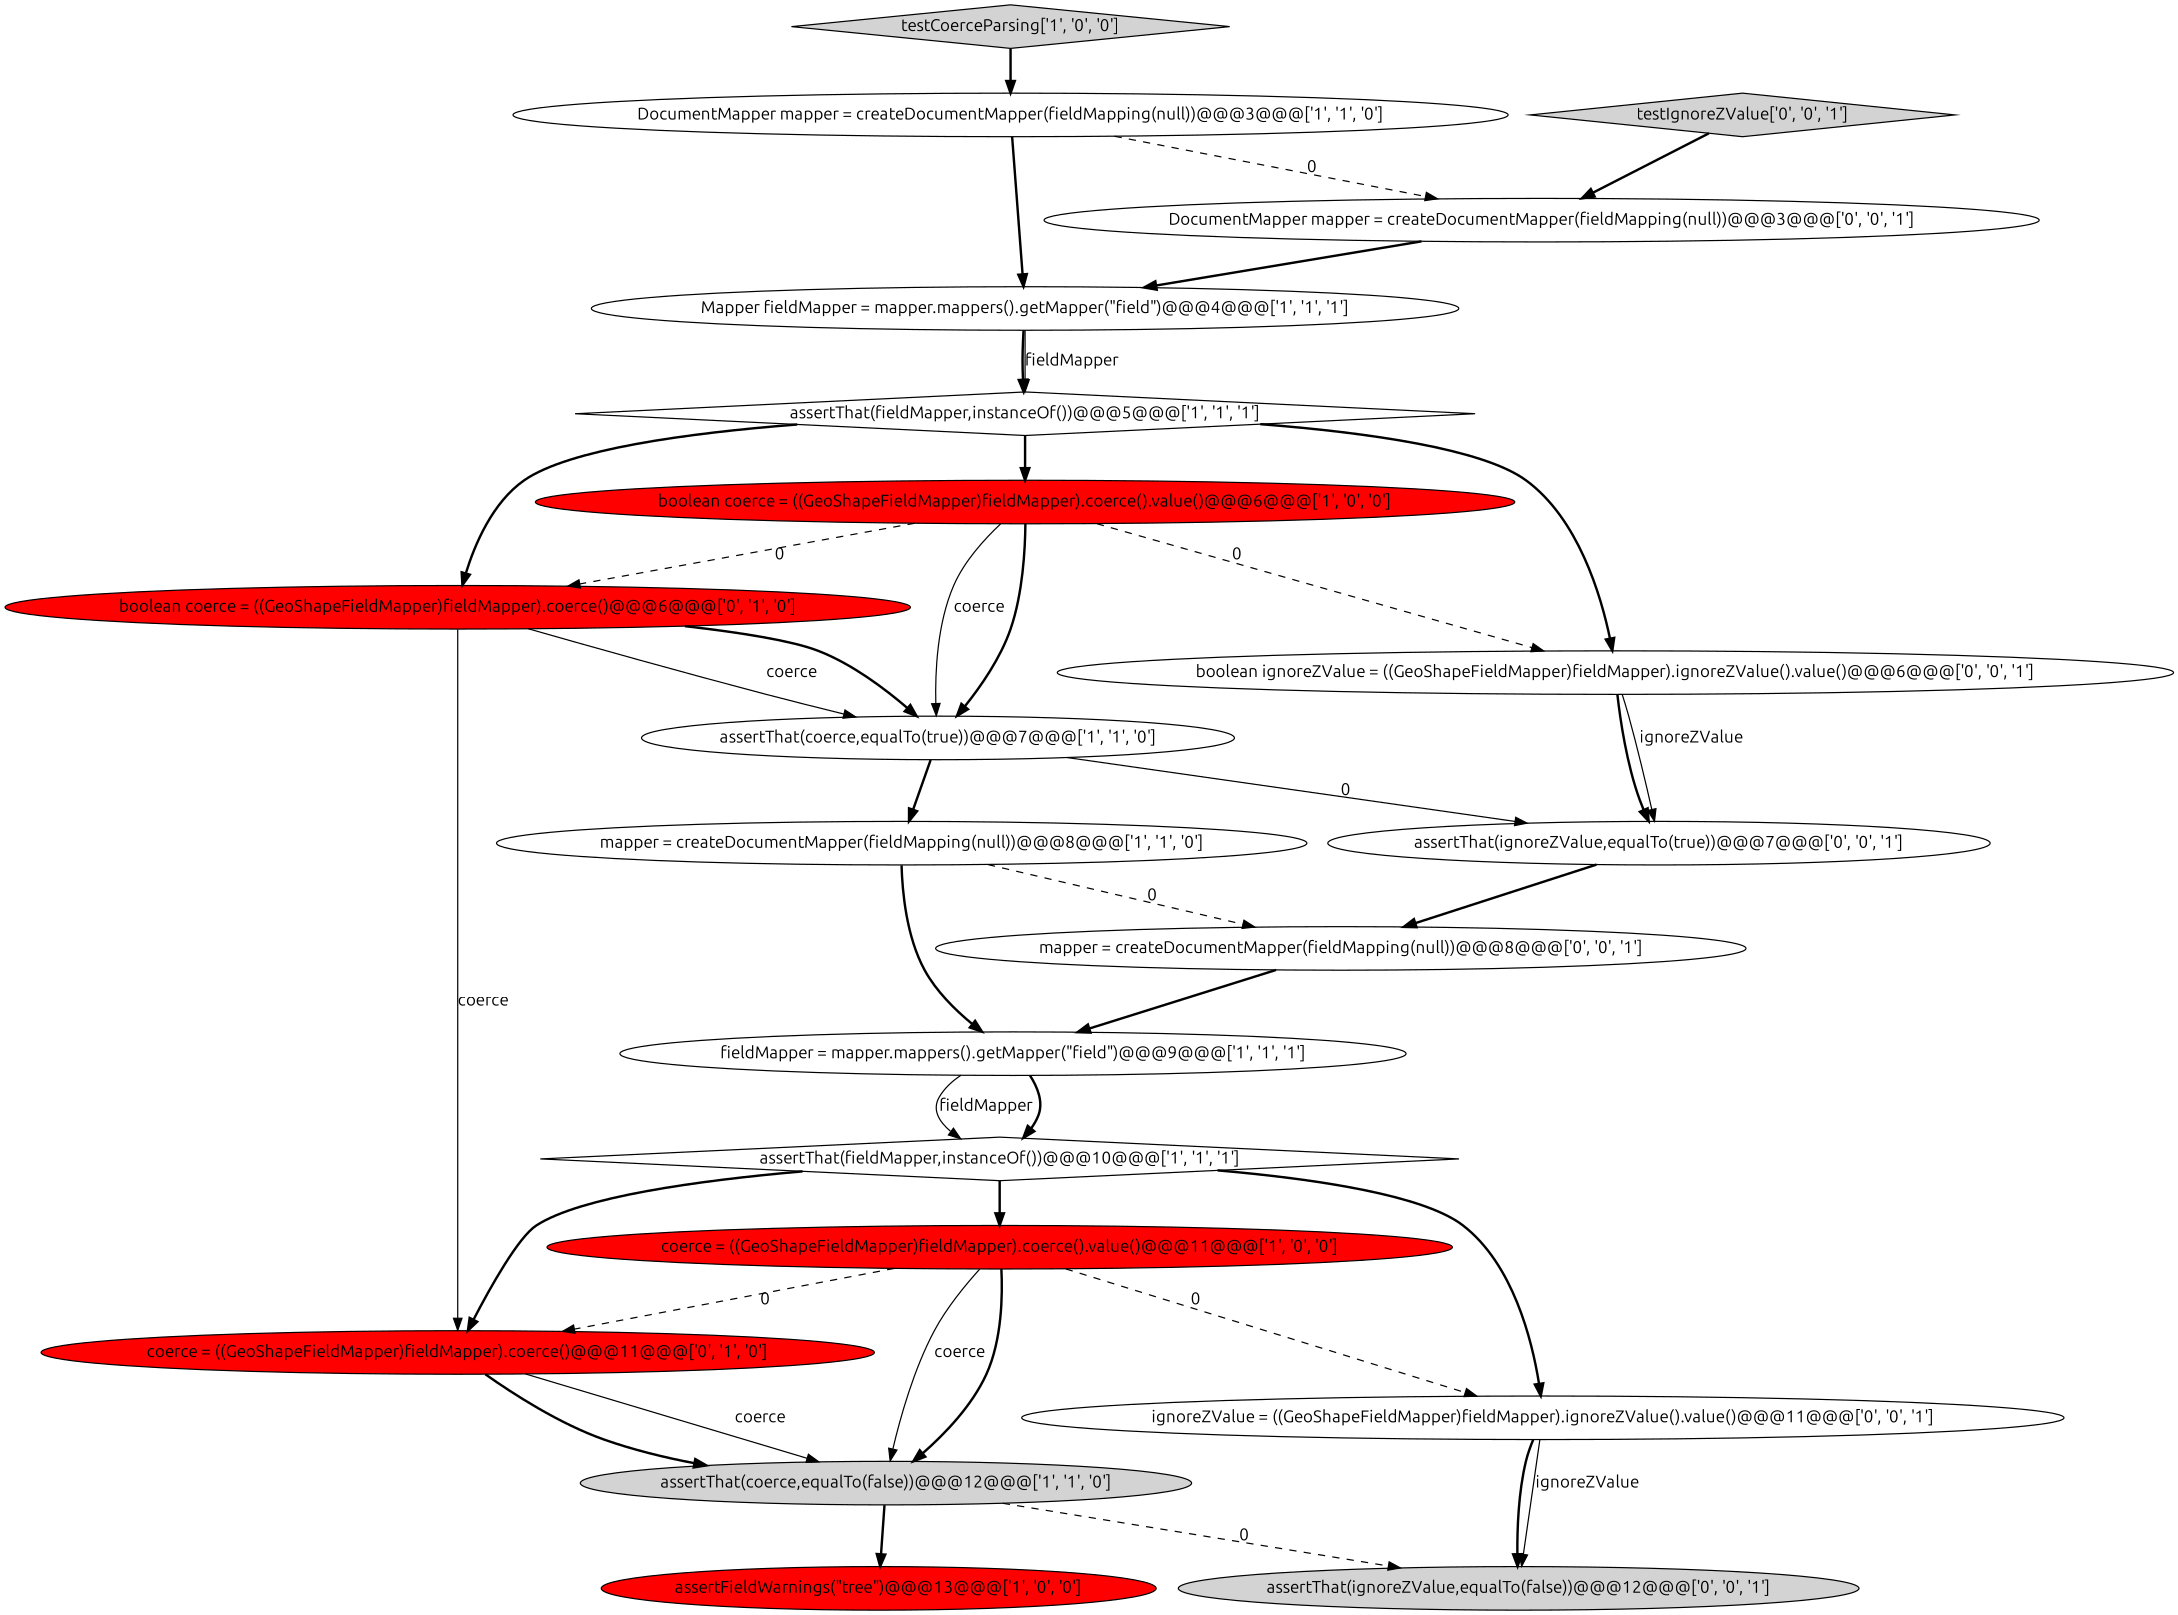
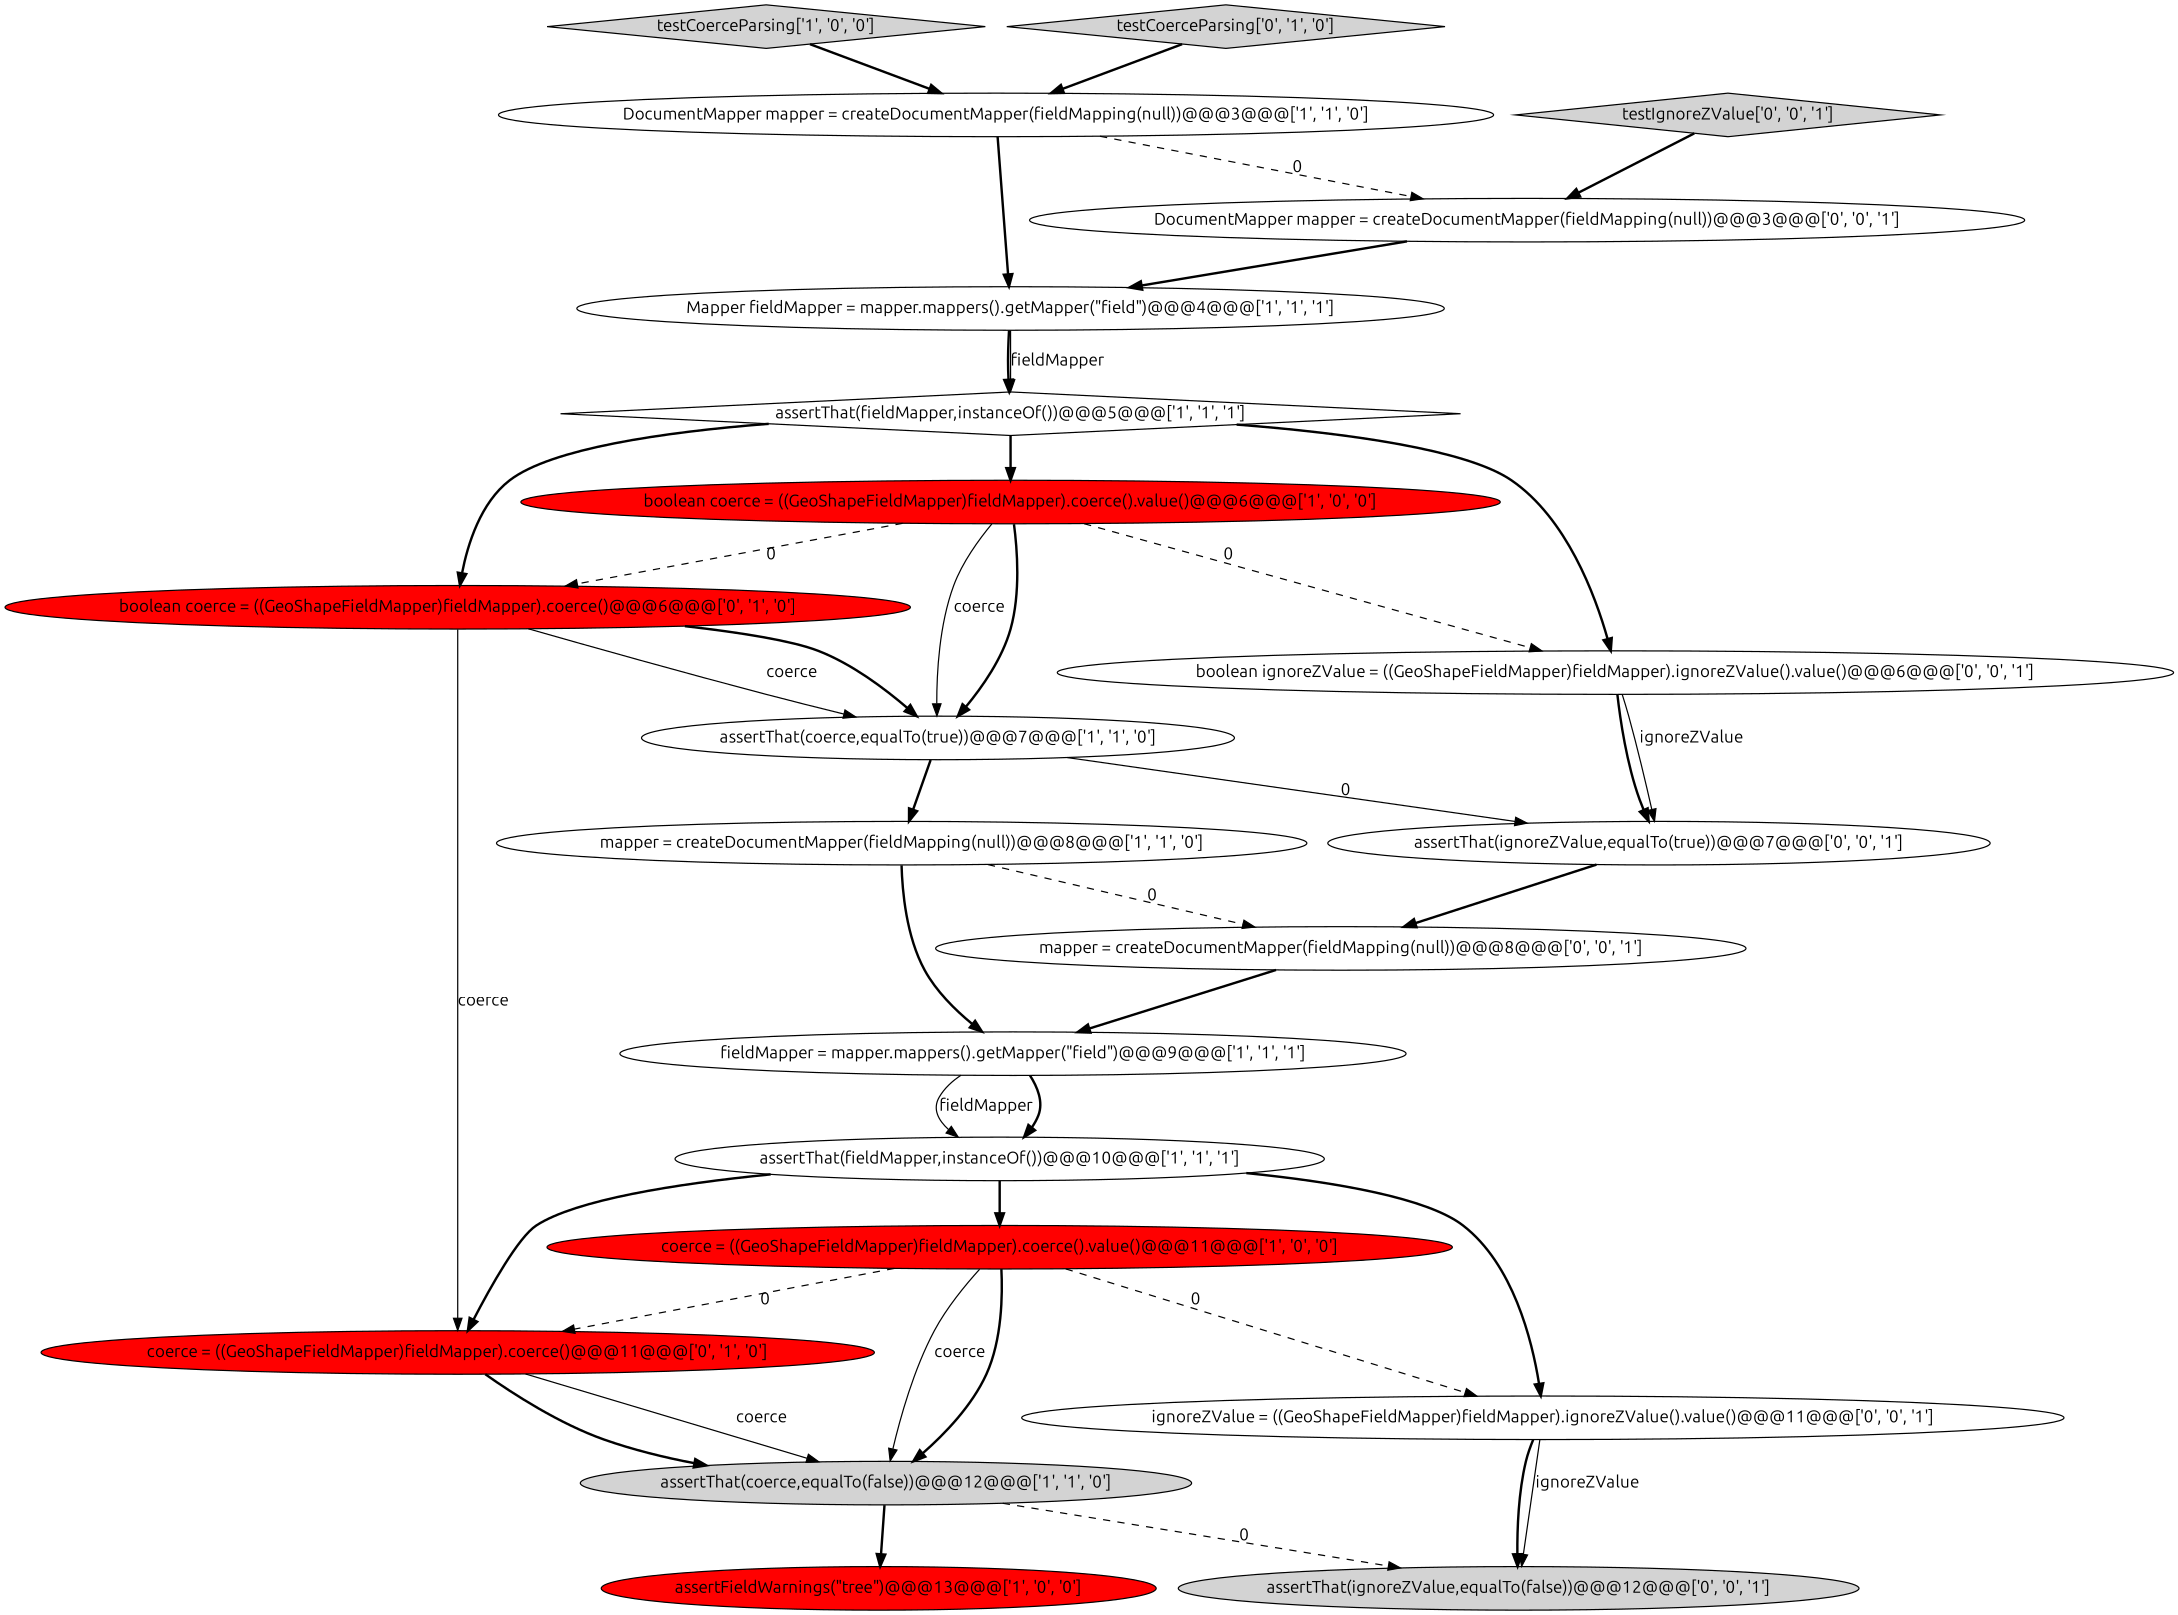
none -> (1226, 27)
(1000, 1159) -> (1000, 1159)
